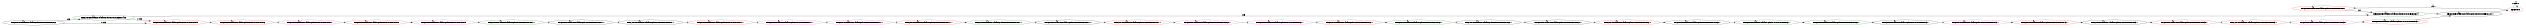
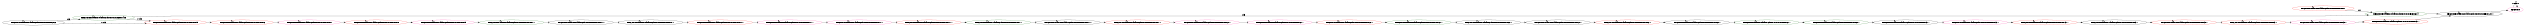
(2431, 8) -> none
